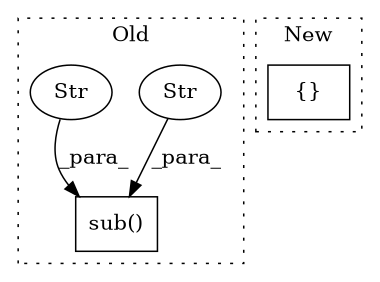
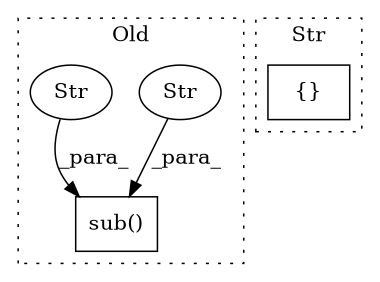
(309, 36) -> (309, 36)
